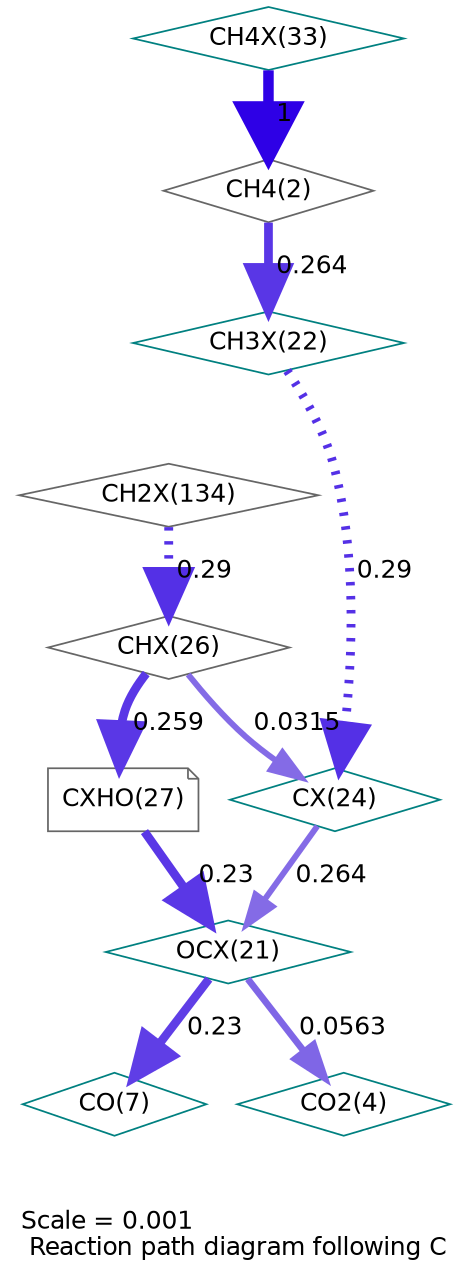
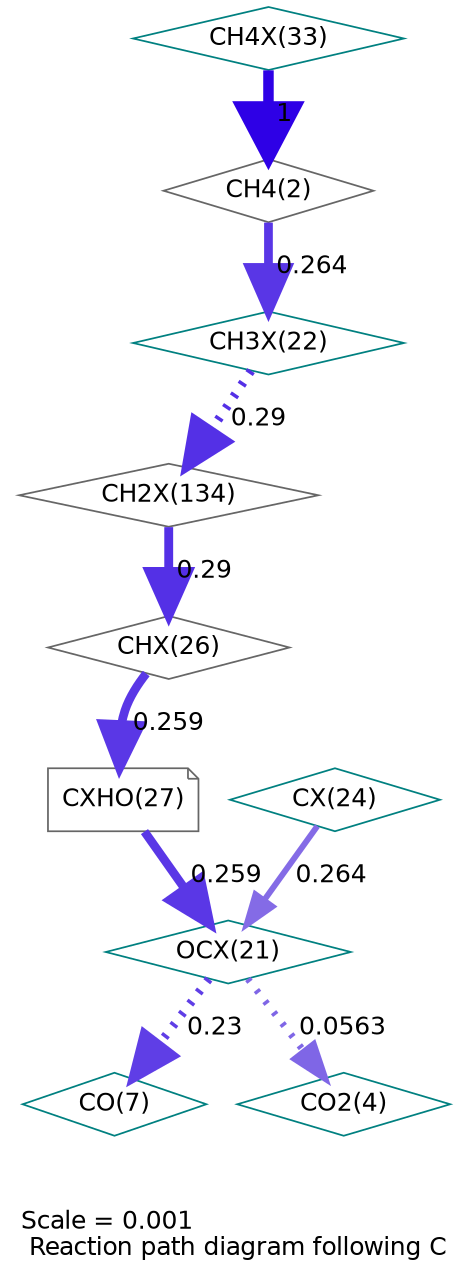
(347, 542) -> (231, 401)
(169, 549) -> (169, 549)
(229, 721) -> none
(223, 876) -> (223, 876)
(184, 1012) -> (184, 1012)
(276, 1015) -> (276, 1015)
